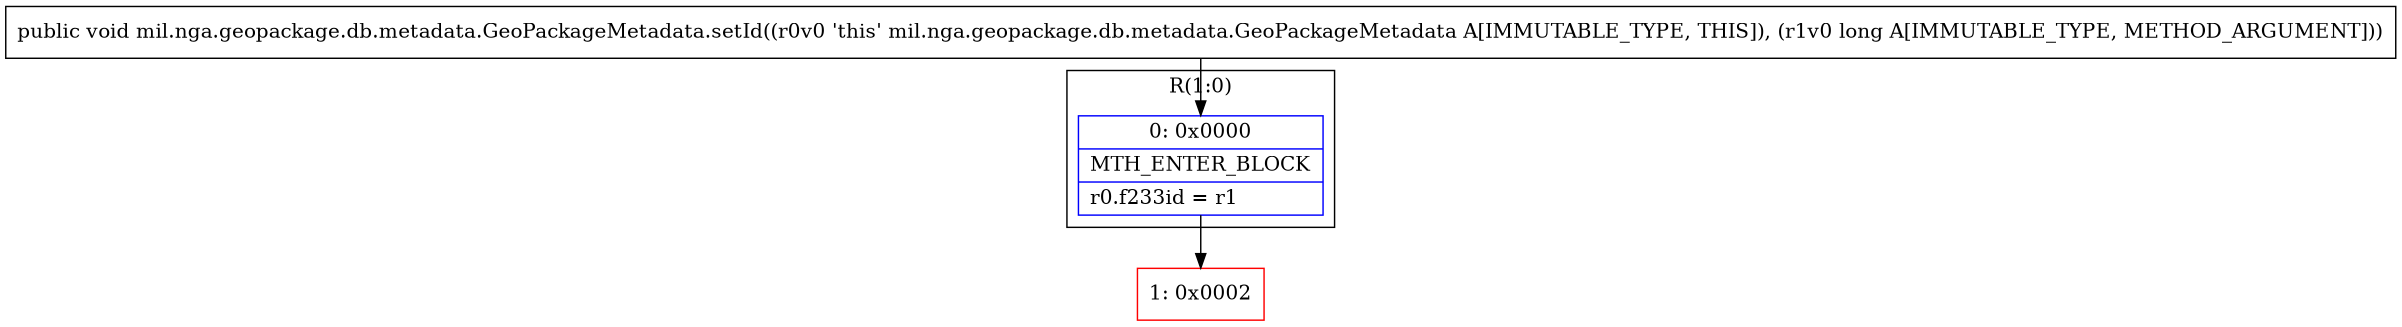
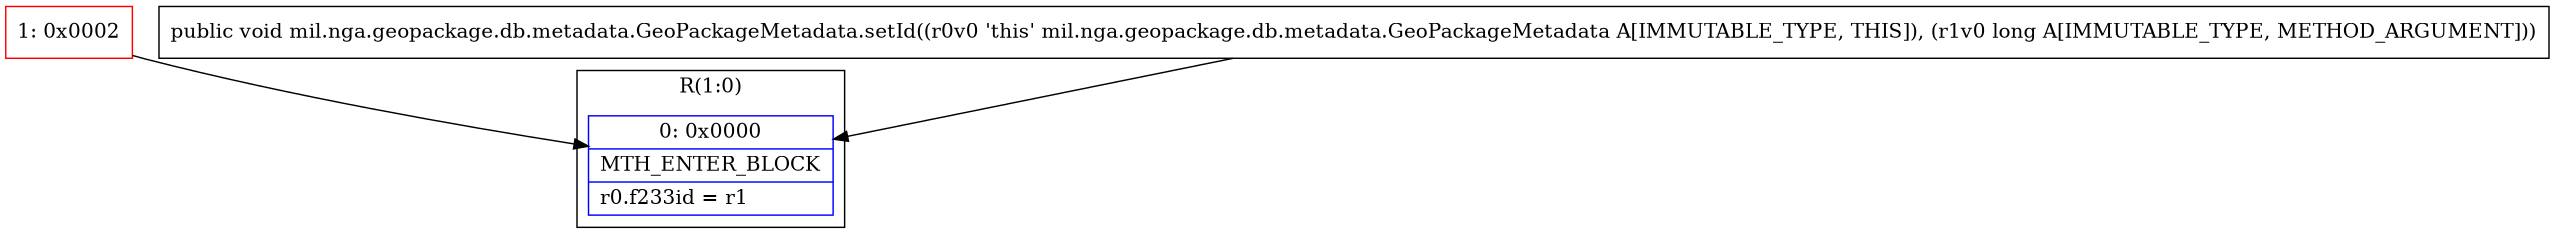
(1201, 236) -> (352, 105)
